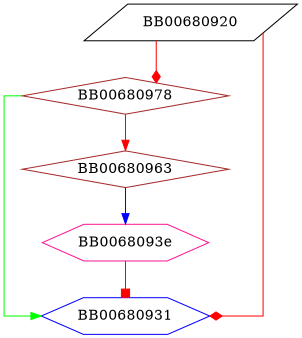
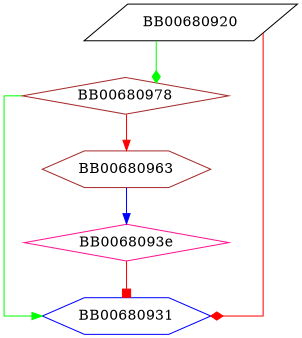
(156, 56) -> (156, 56)
(126, 169) -> (127, 169)
(126, 243) -> (127, 243)
